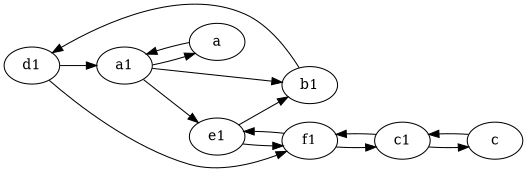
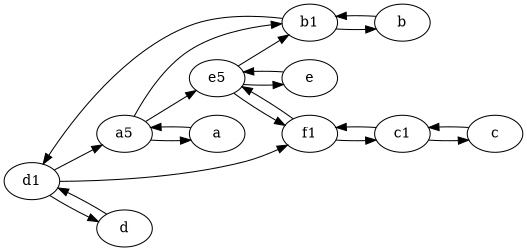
none -> (402, 23)
(125, 66) -> (125, 134)
none -> (310, 78)
(217, 137) -> (217, 78)
none -> (125, 228)
